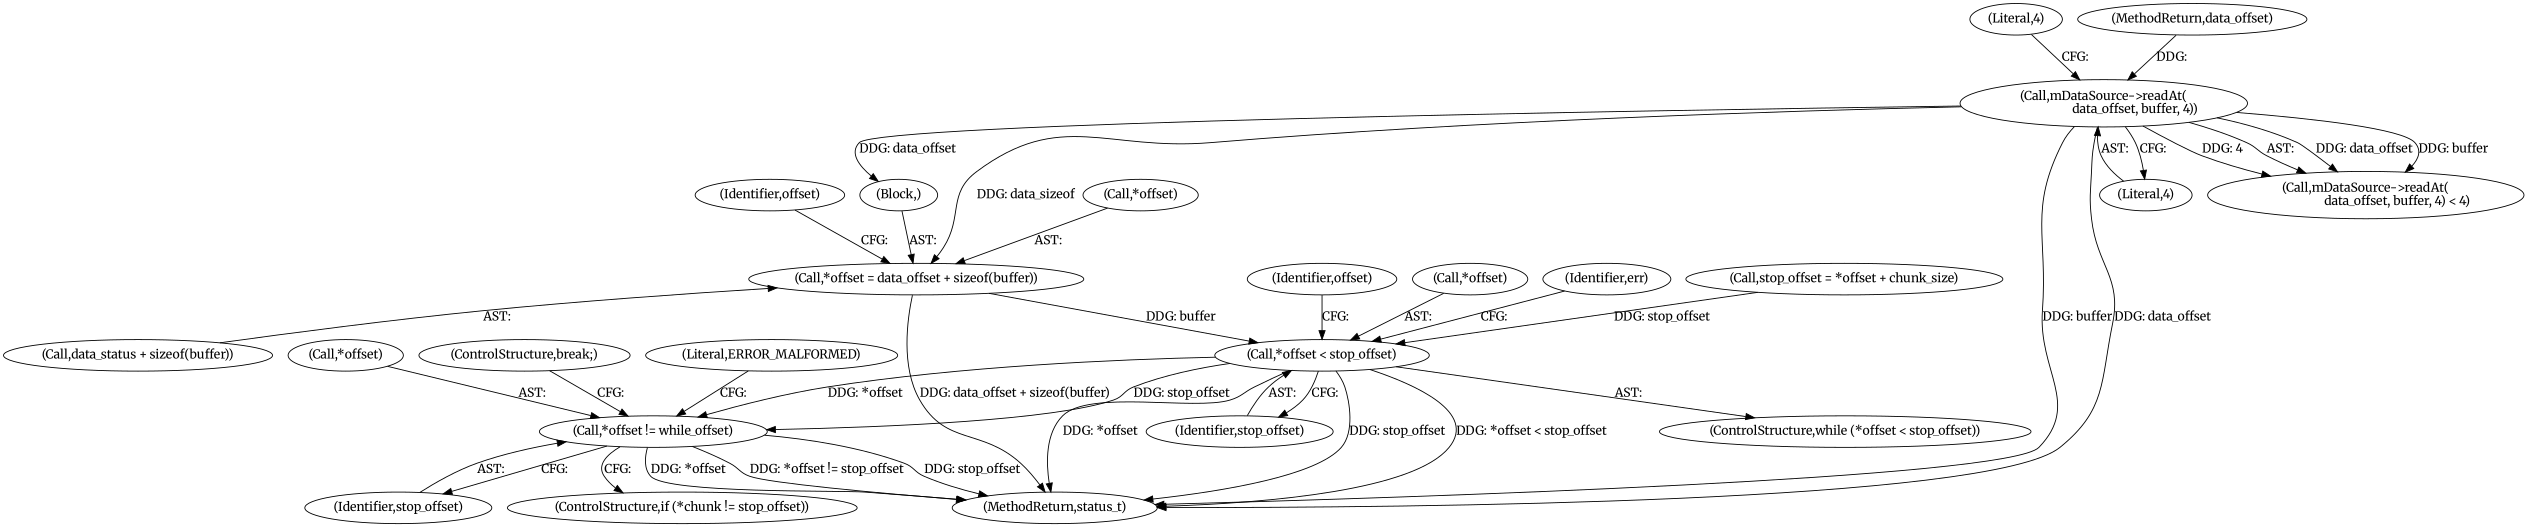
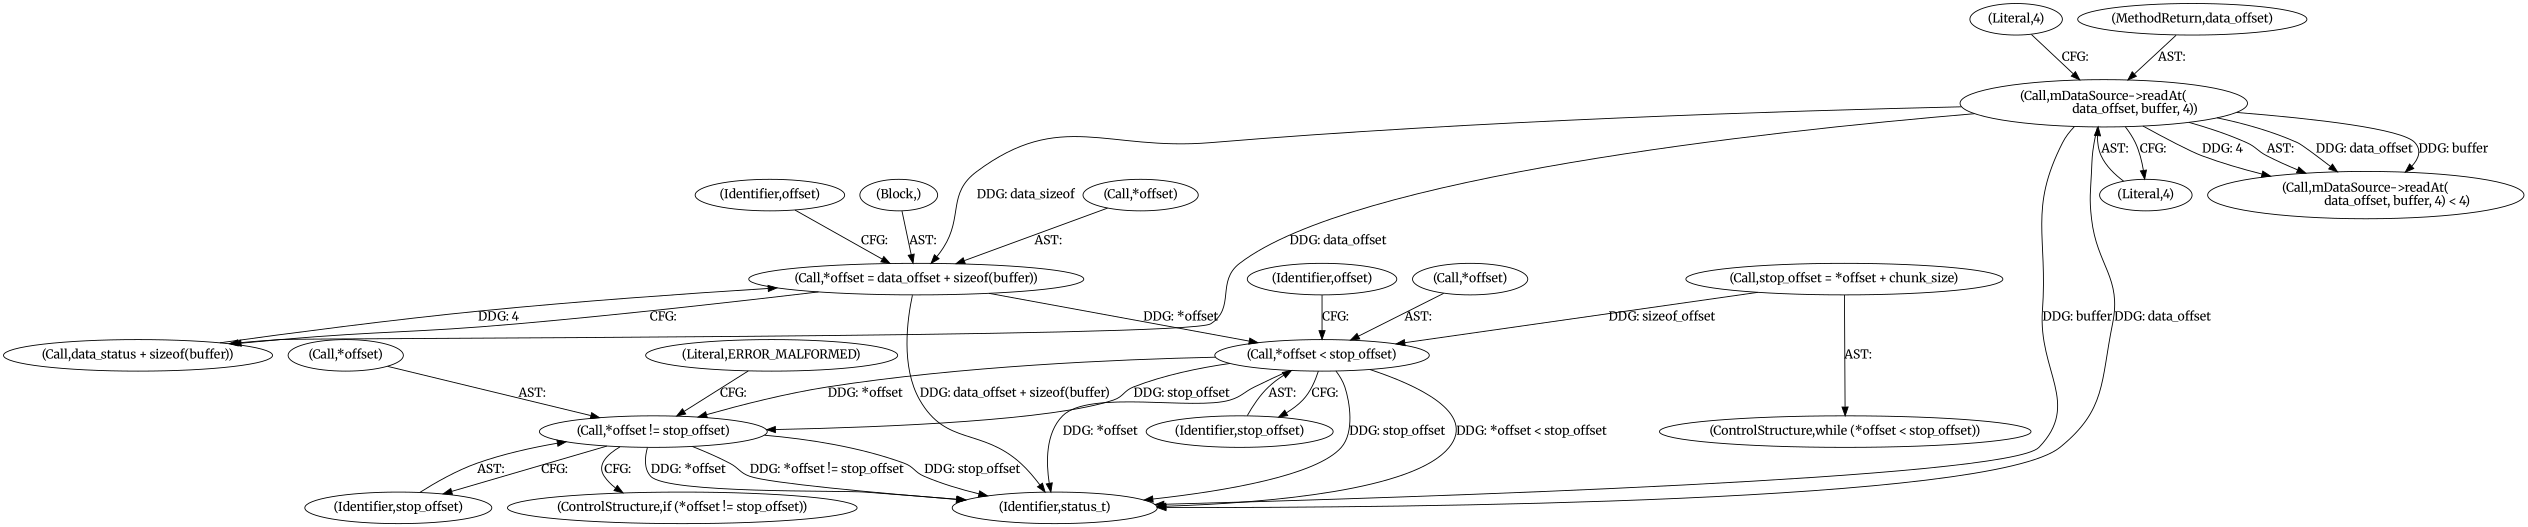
(2173, 57) -> (2173, 57)
(1389, 116) -> (1137, 329)
(1607, 279) -> none
(499, 317) -> (499, 317)
(1181, 317) -> (1181, 317)
(1662, 317) -> (1662, 317)
none -> (530, 323)
(525, 355) -> none
(1571, 392) -> (1845, 351)
(653, 432) -> (653, 432)
(682, 508) -> (682, 508)
(1055, 508) -> (1055, 508)
